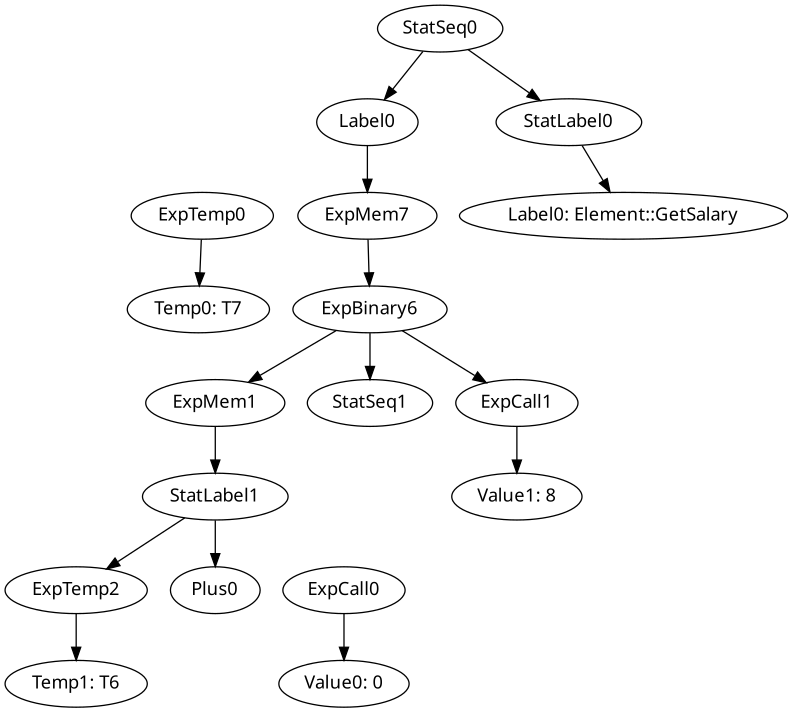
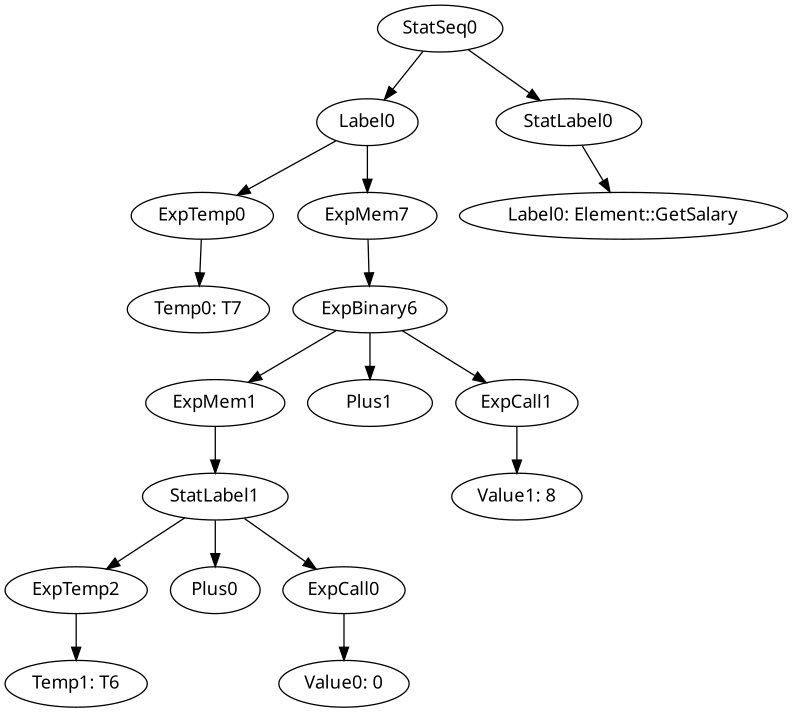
none -> (292, 165)
(370, 403) -> (370, 403)
none -> (275, 540)
